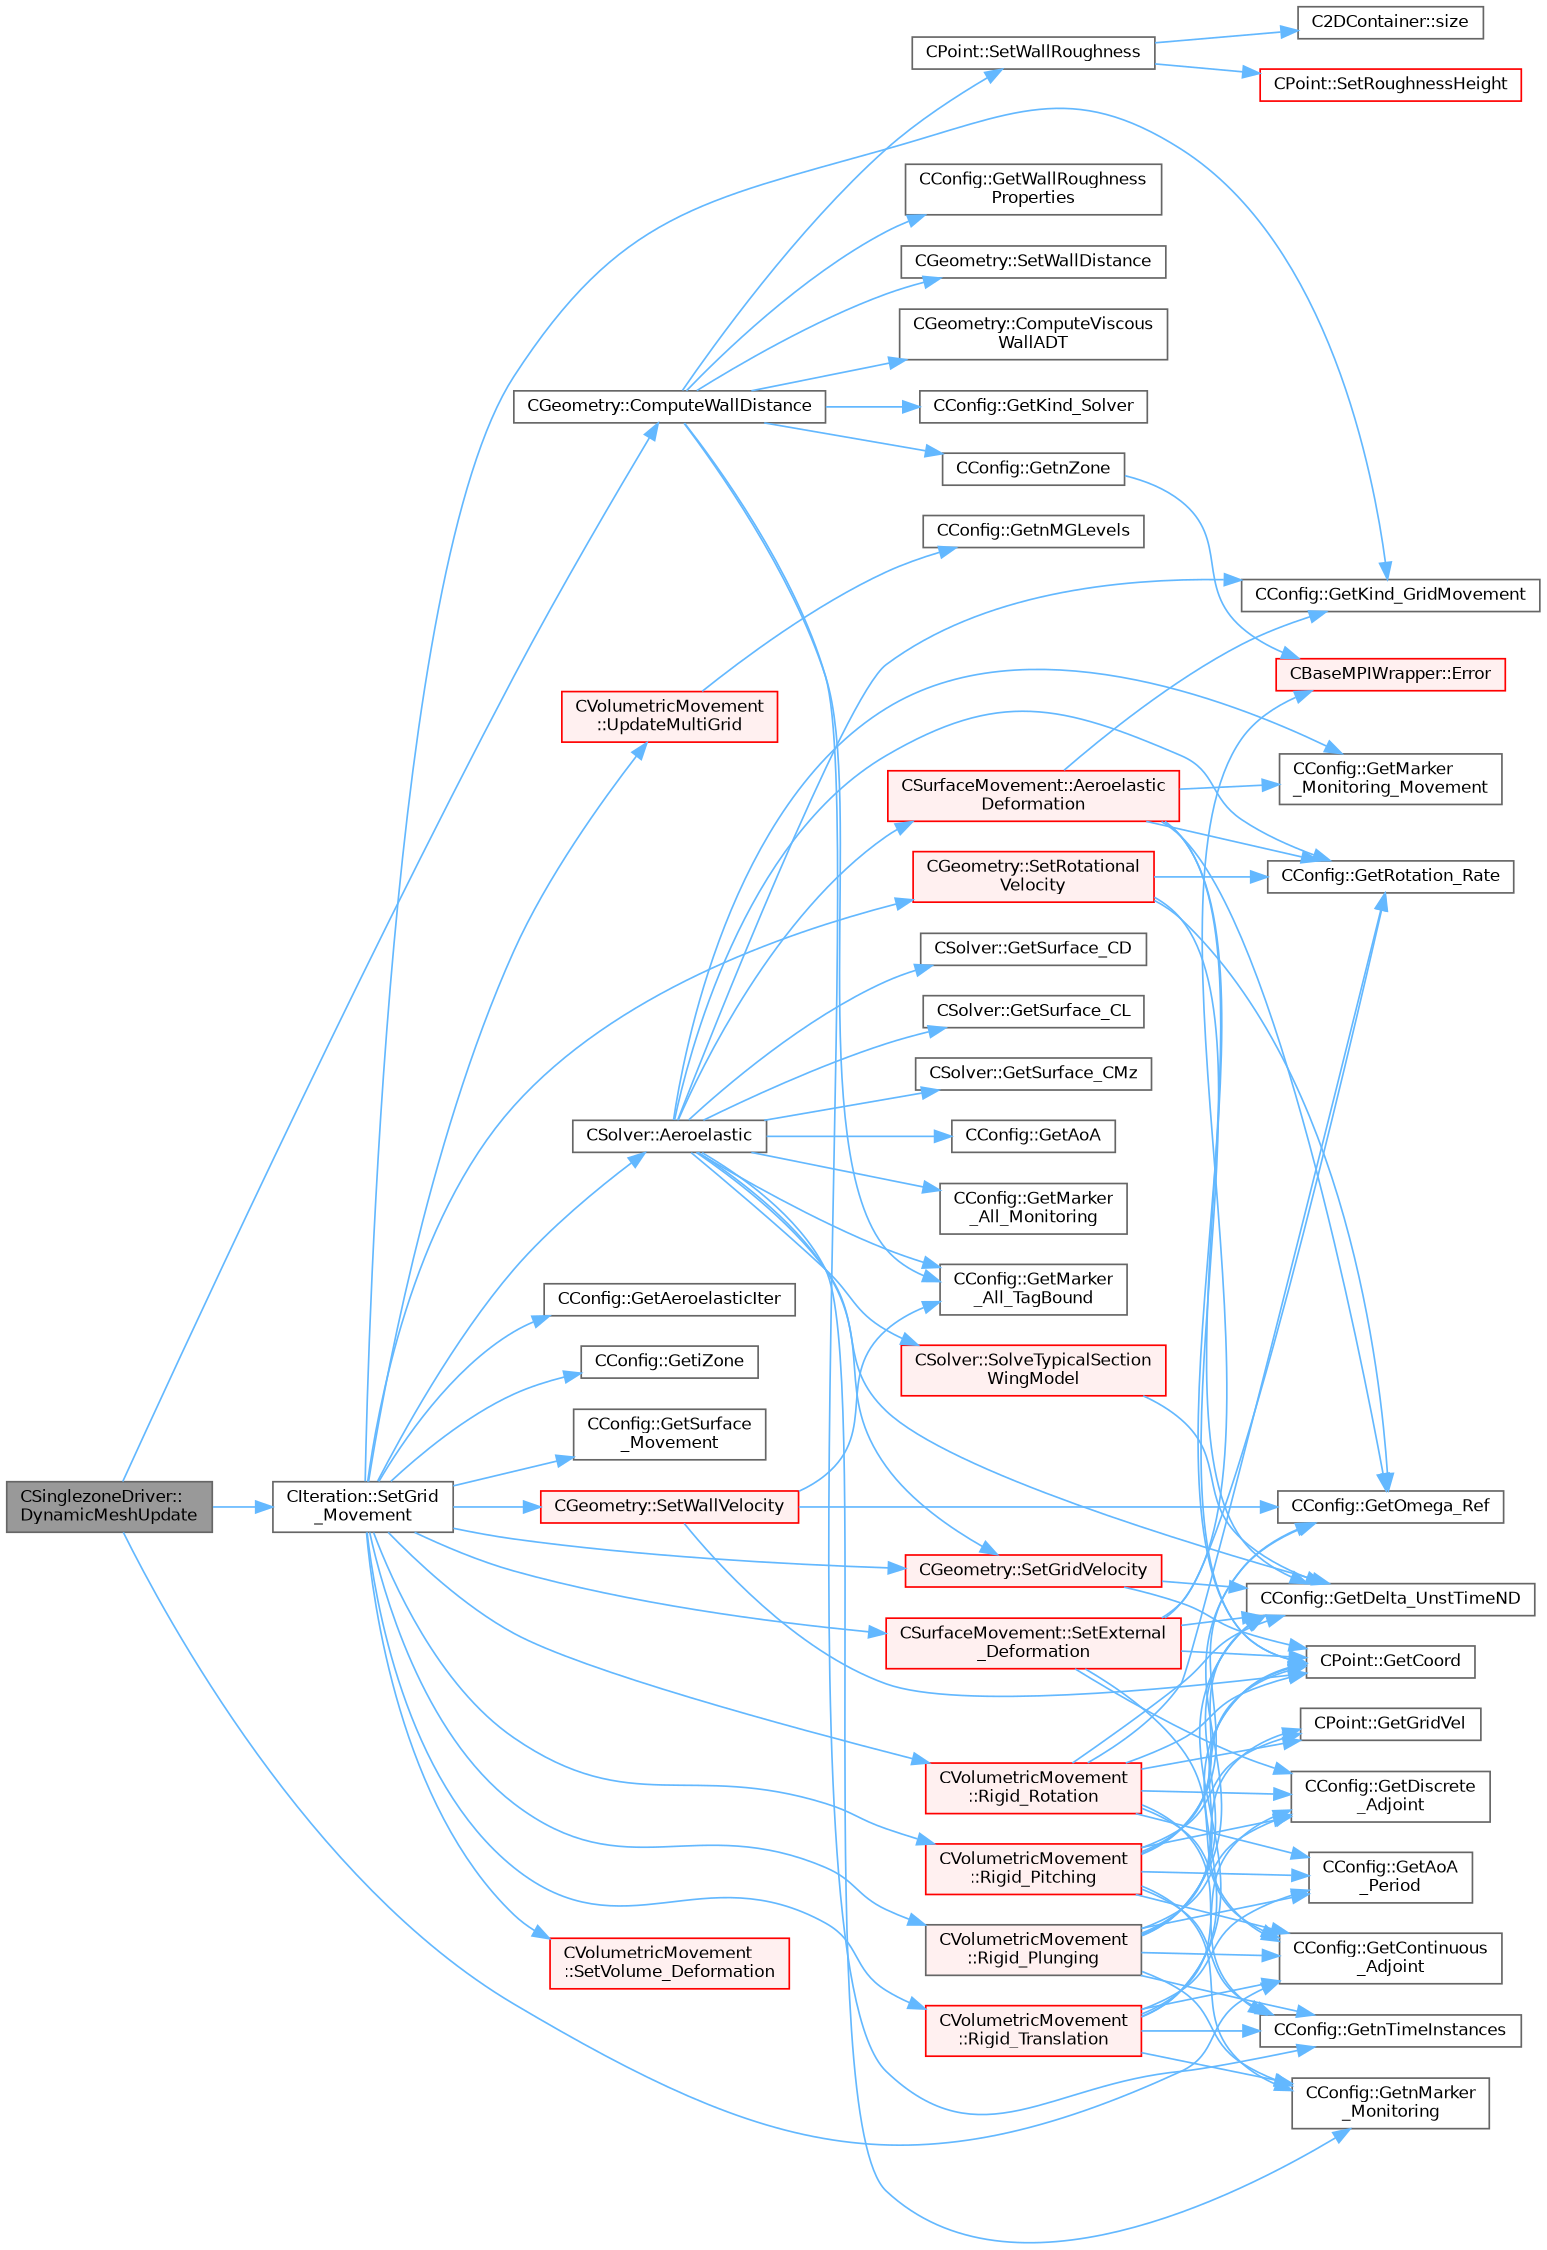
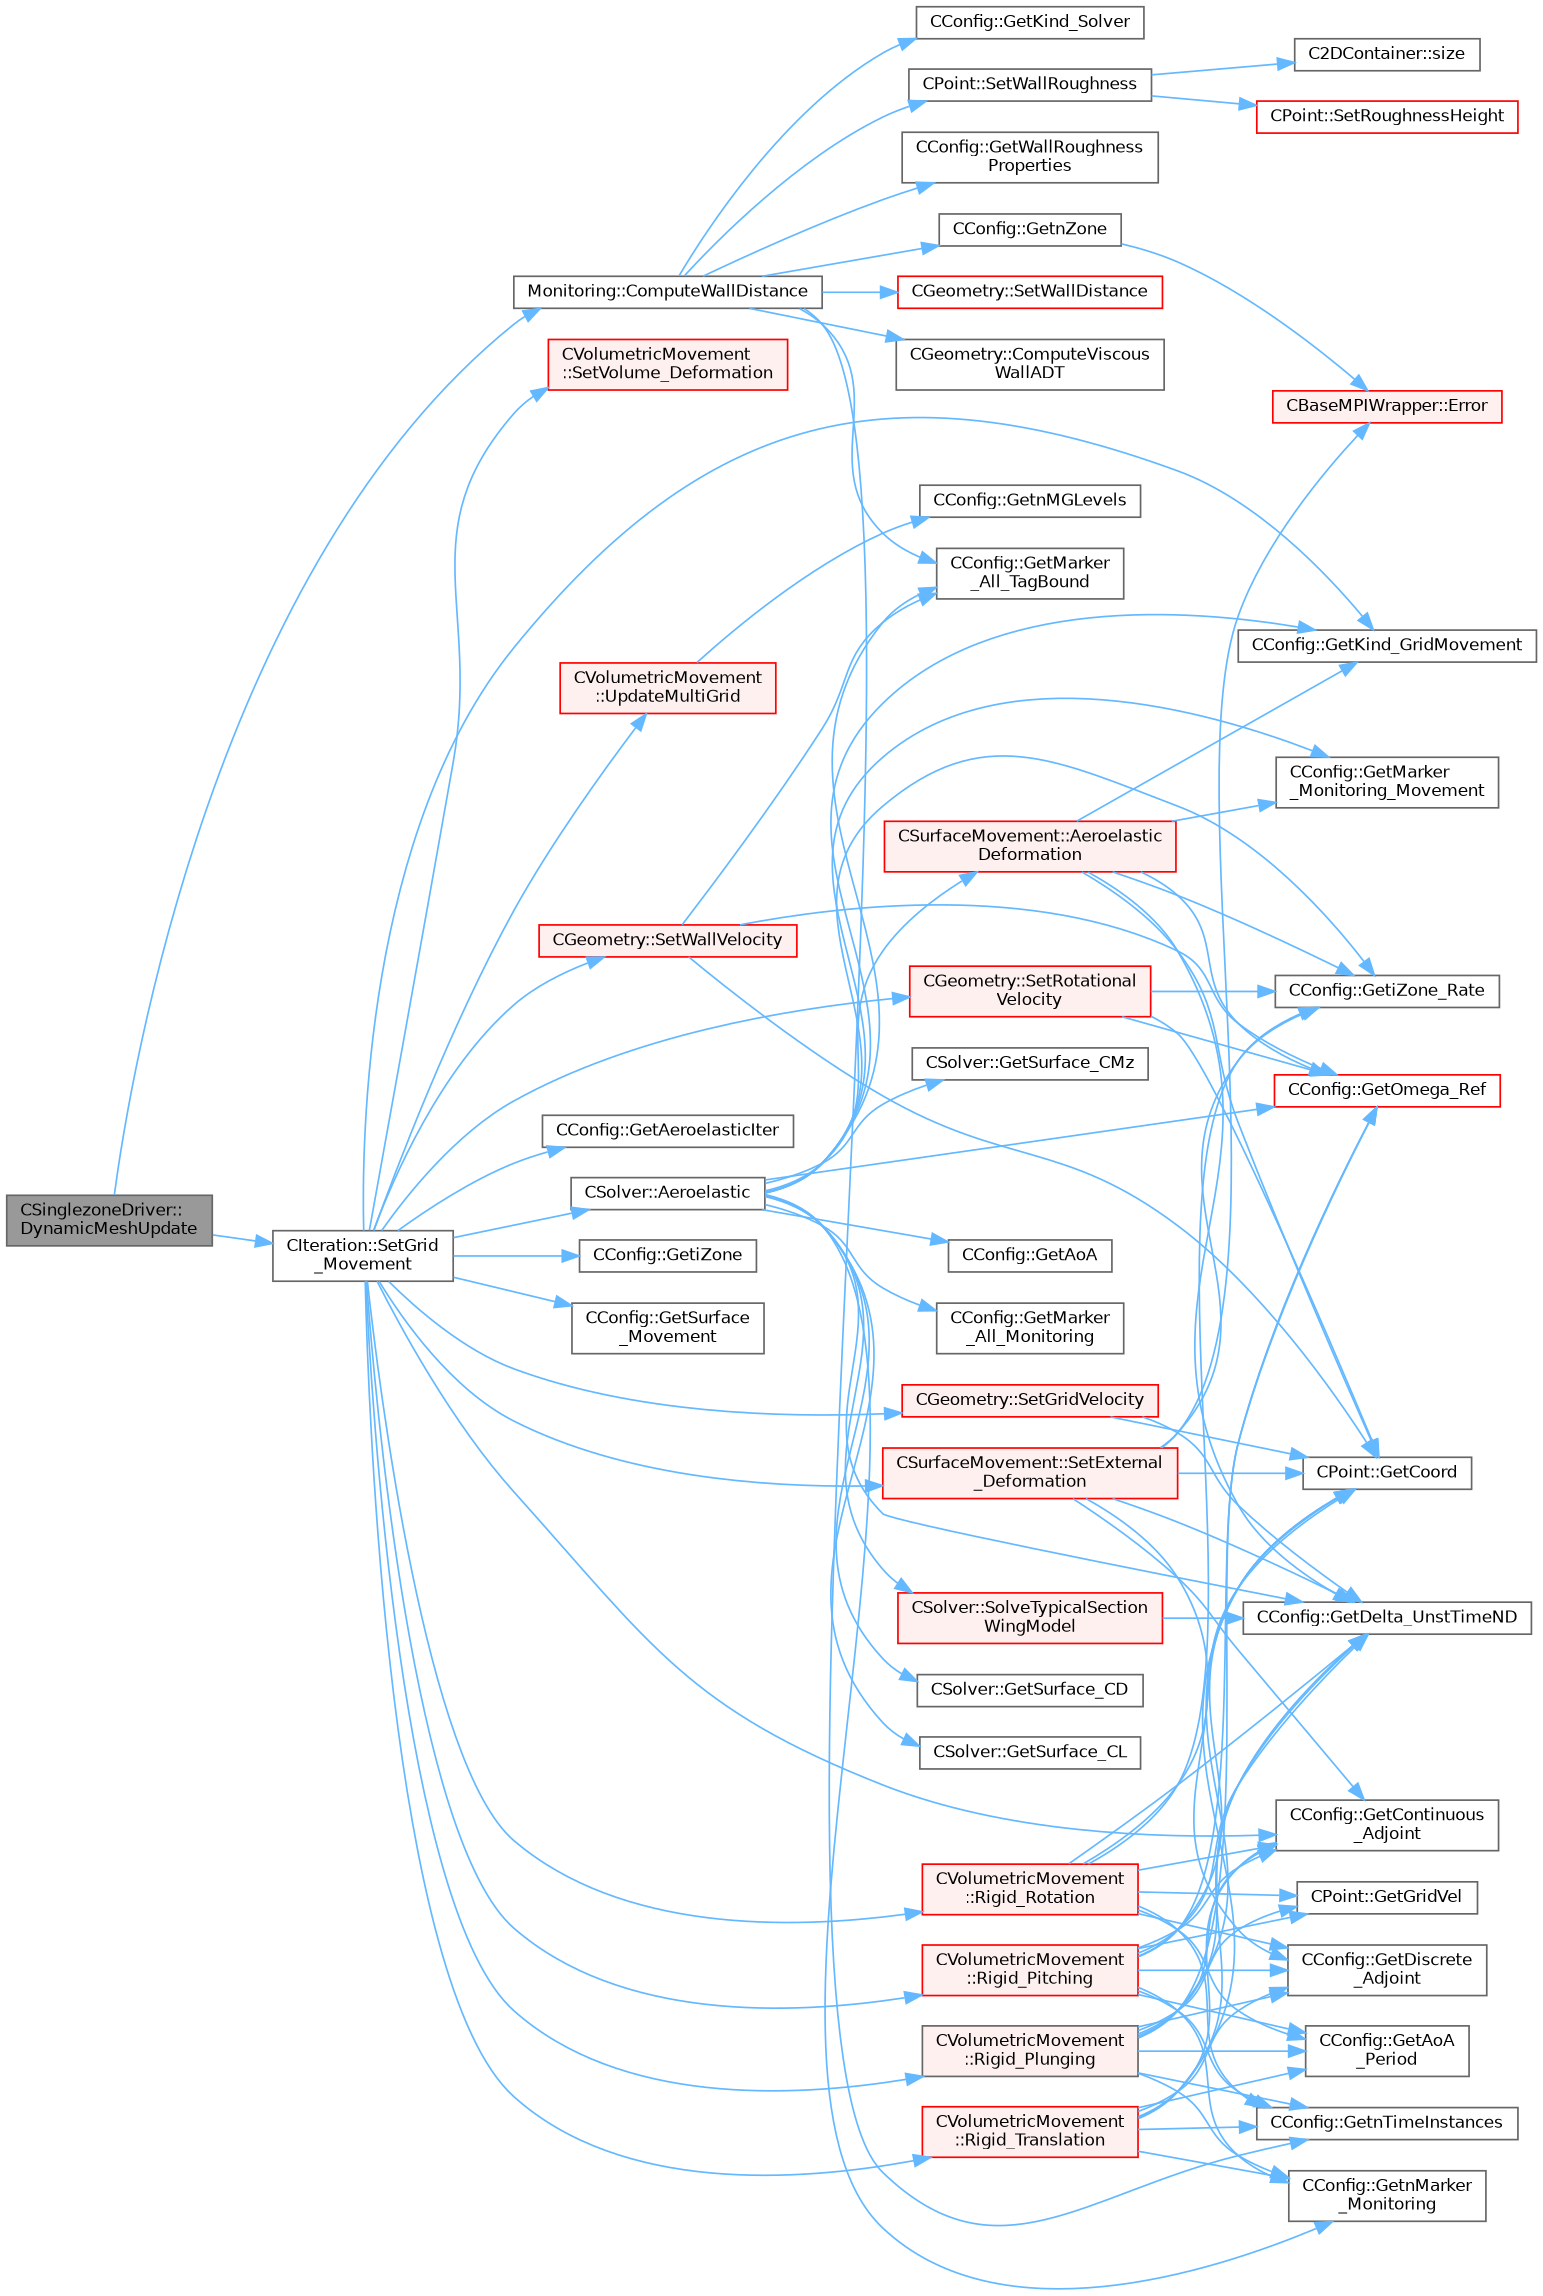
(1034, 262) -> (1030, 292)
(670, 407) -> (668, 292)
(1391, 877) -> (1387, 991)
(867, 1432) -> (1036, 1141)
(1391, 1507) -> (1387, 1091)
(605, 2055) -> (728, 1706)
